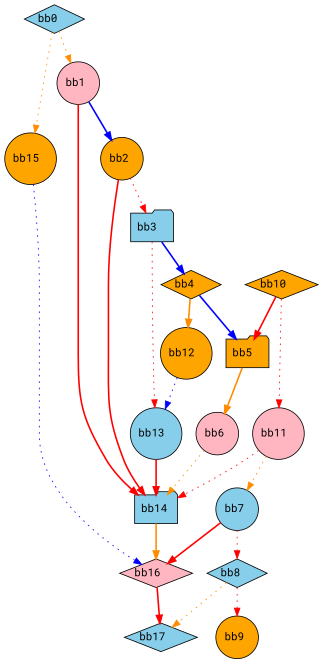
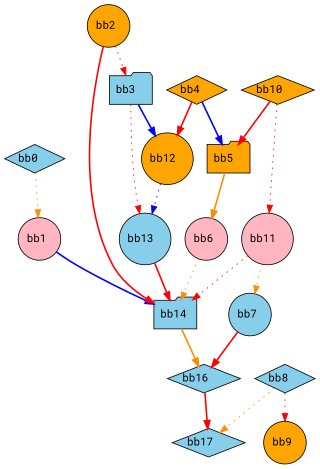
(98, 118) -> none
(31, 159) -> none
(171, 254) -> (145, 116)
(78, 305) -> (100, 278)
(189, 309) -> (186, 115)
(237, 540) -> none
(156, 573) -> (204, 379)
